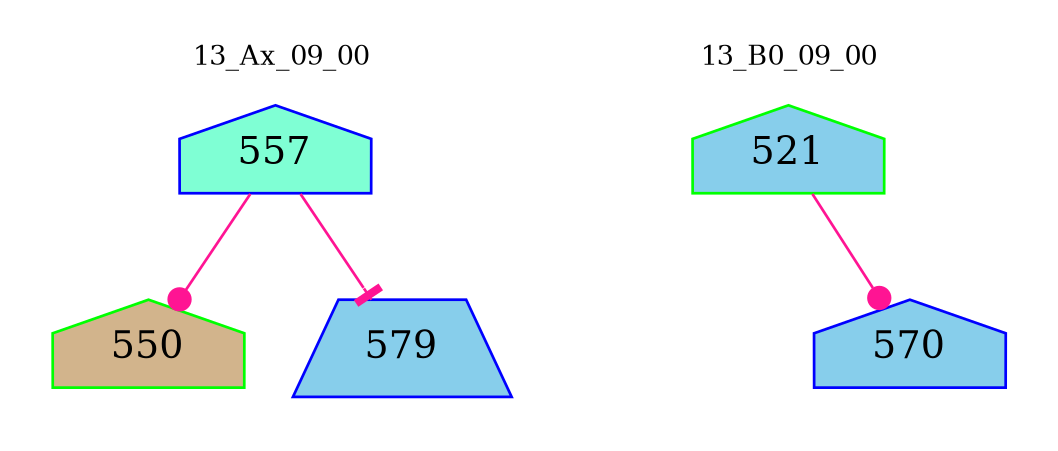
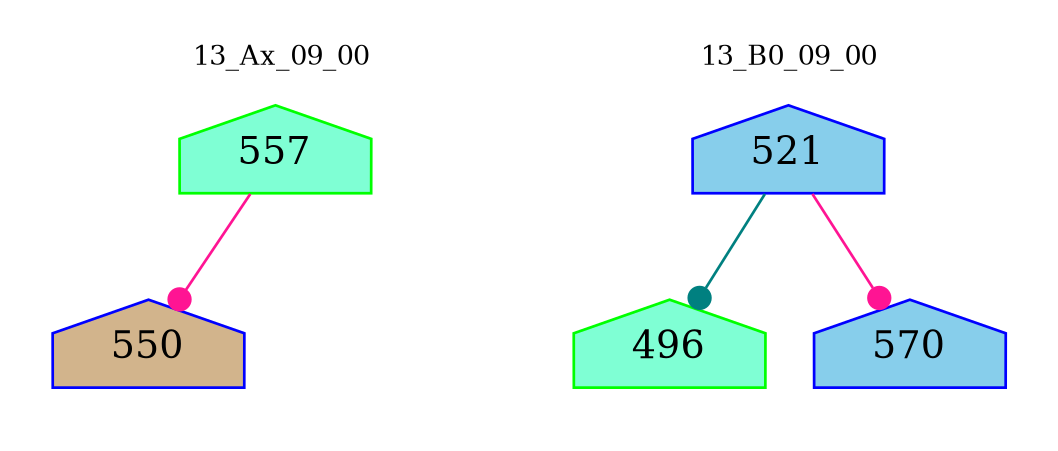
(275, 154) -> (275, 154)
(788, 154) -> (788, 154)
(148, 348) -> (148, 348)
(402, 348) -> none
none -> (670, 348)
